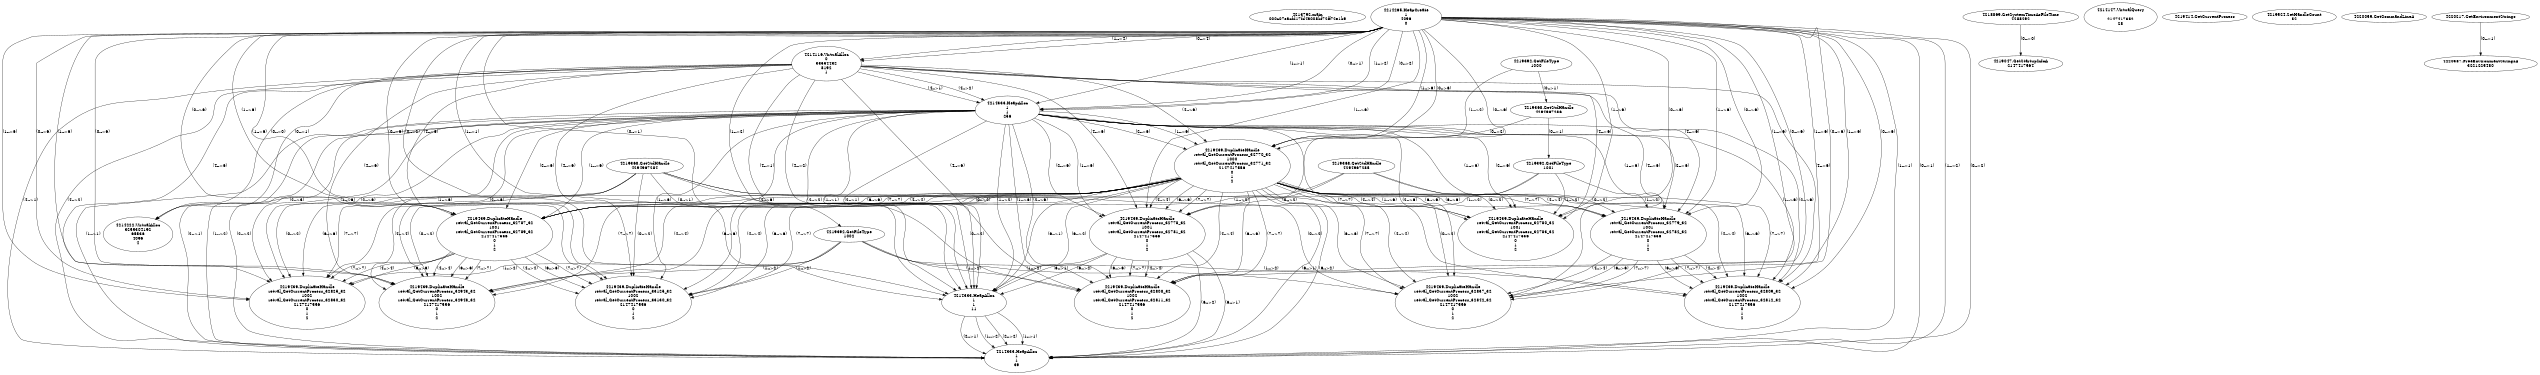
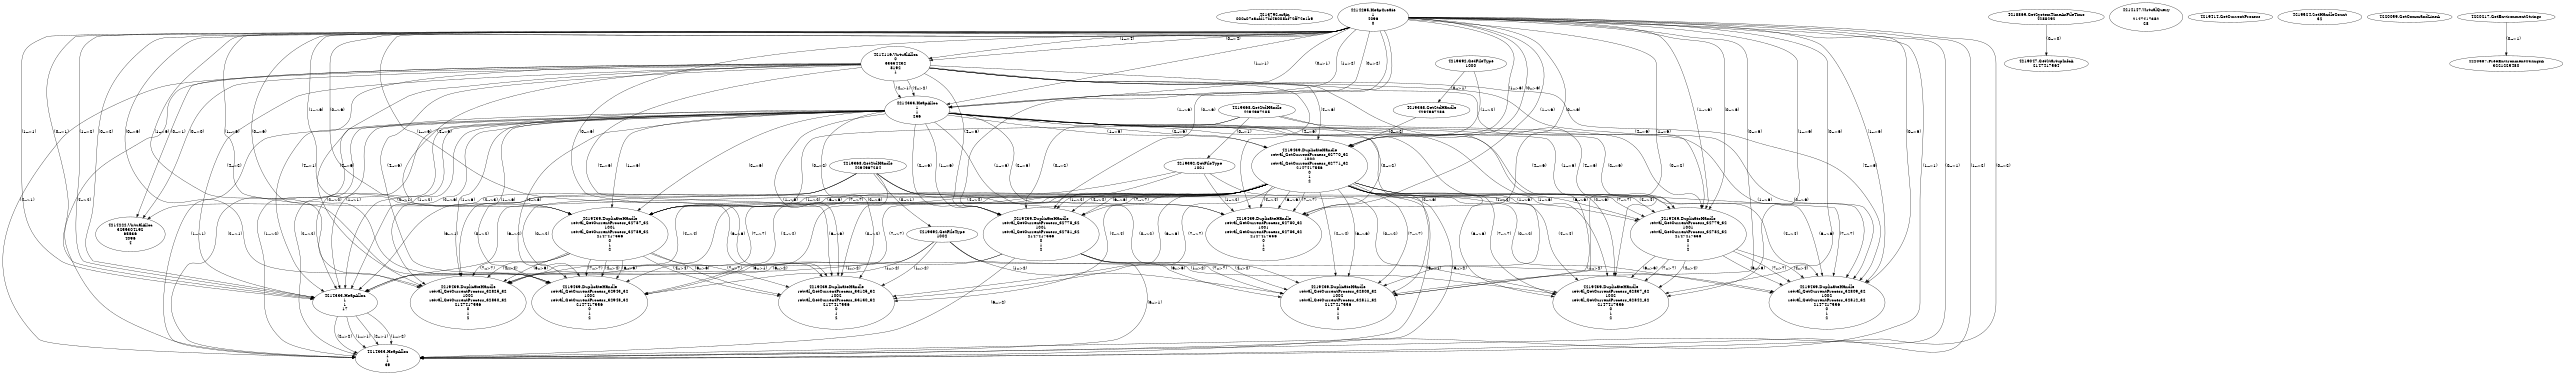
(1549, 137) -> (1226, 140)
(974, 303) -> (345, 303)
